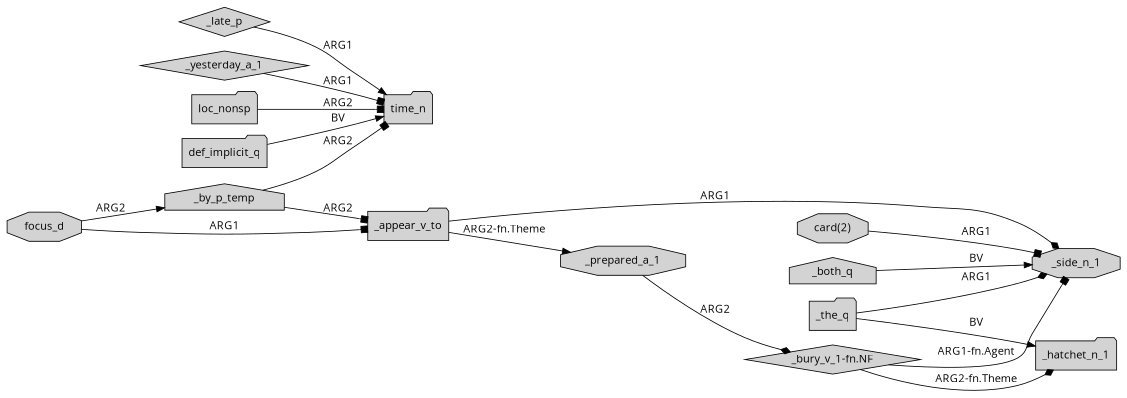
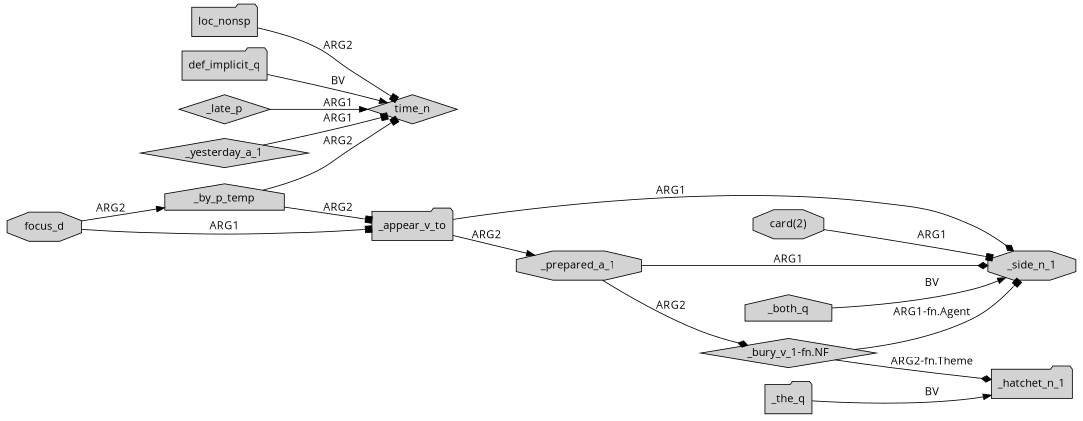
(408, 109) -> (412, 109)
(505, 230) -> (487, 235)
(948, 299) -> (810, 266)
